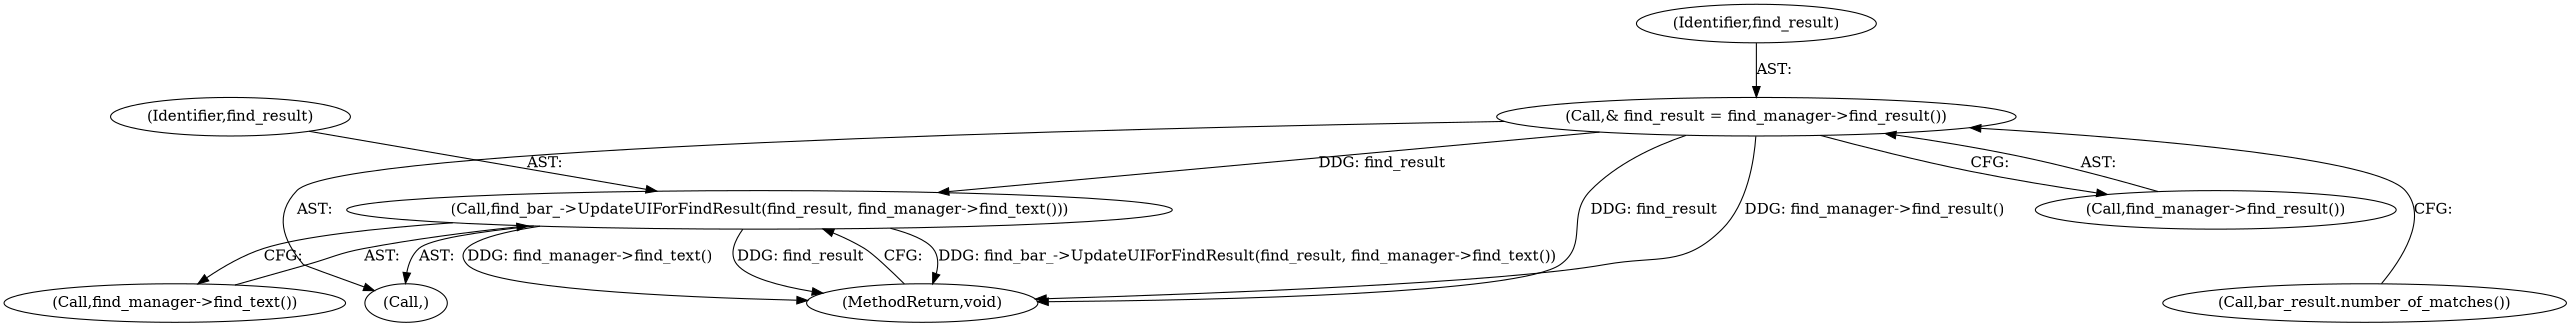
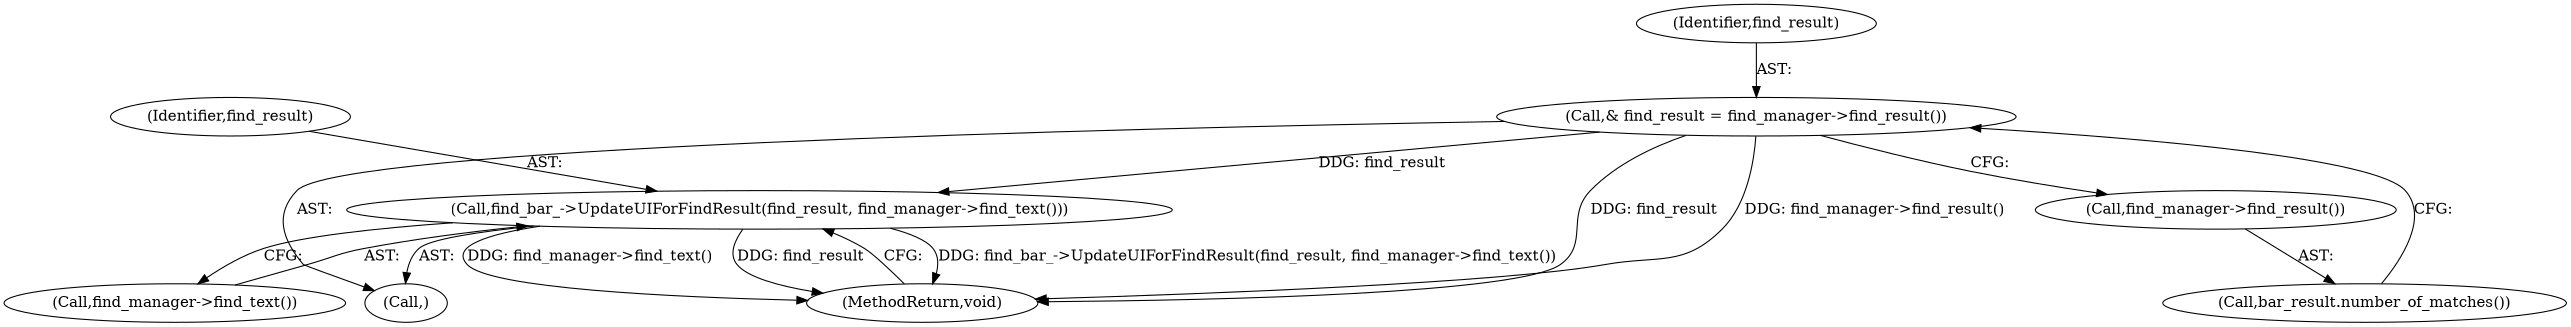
(2028, 158) -> (2285, 253)
